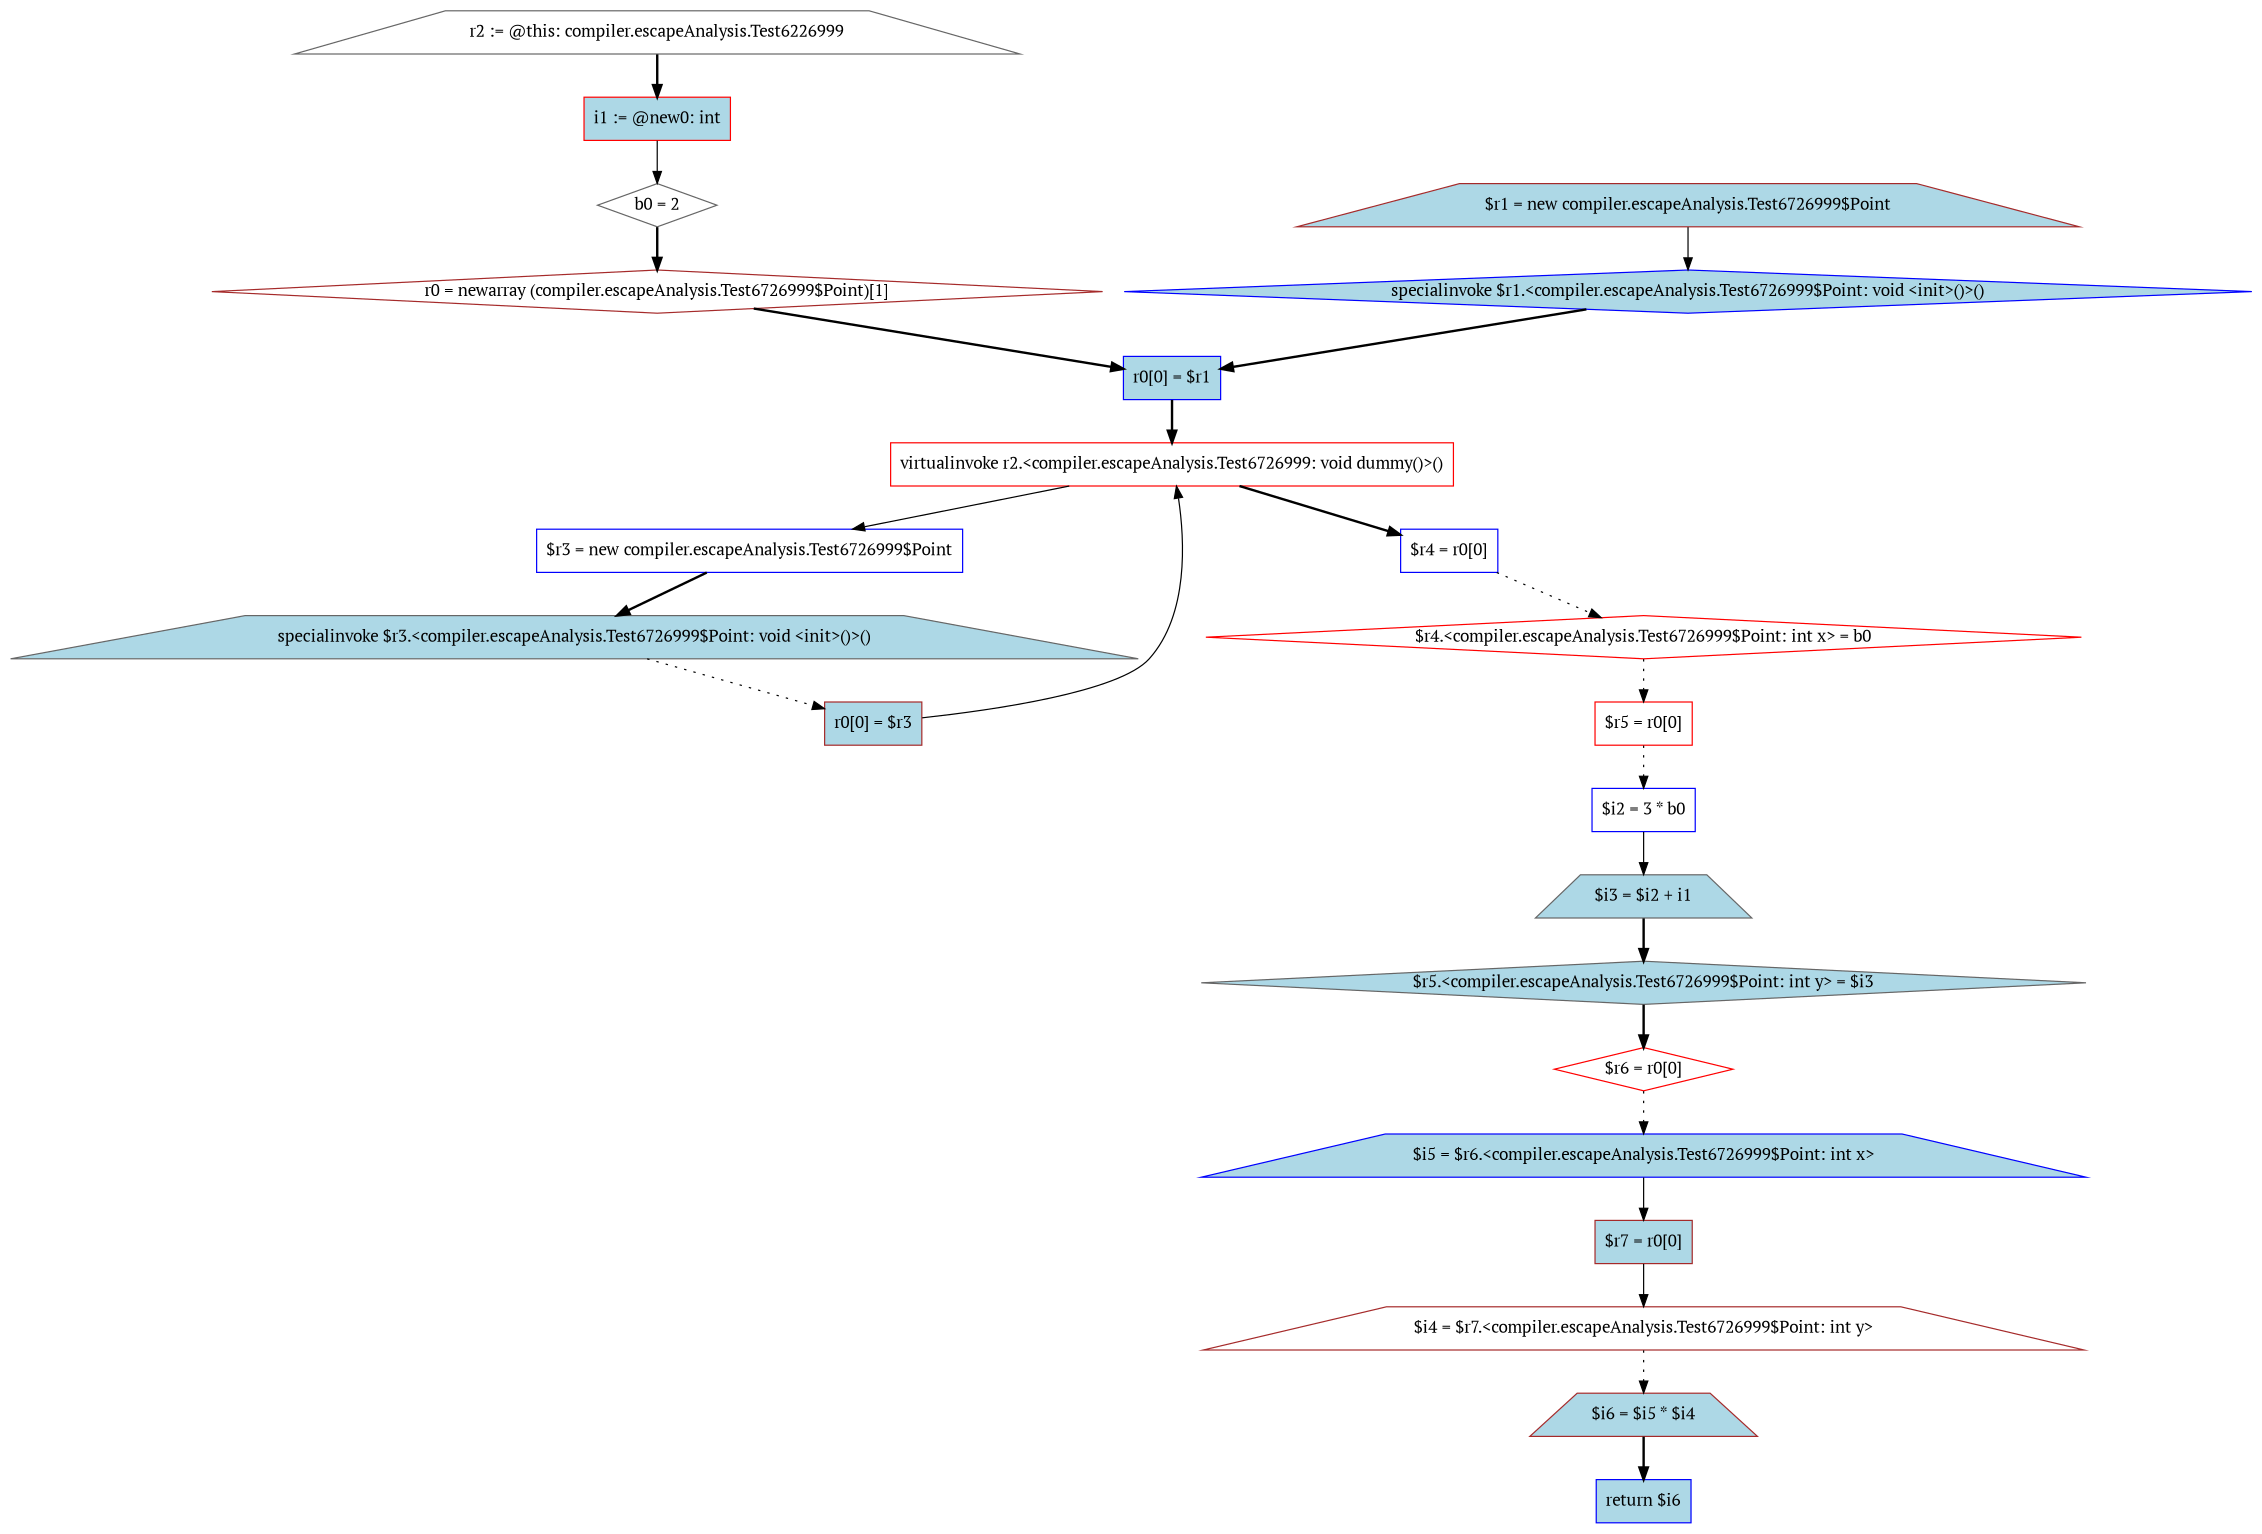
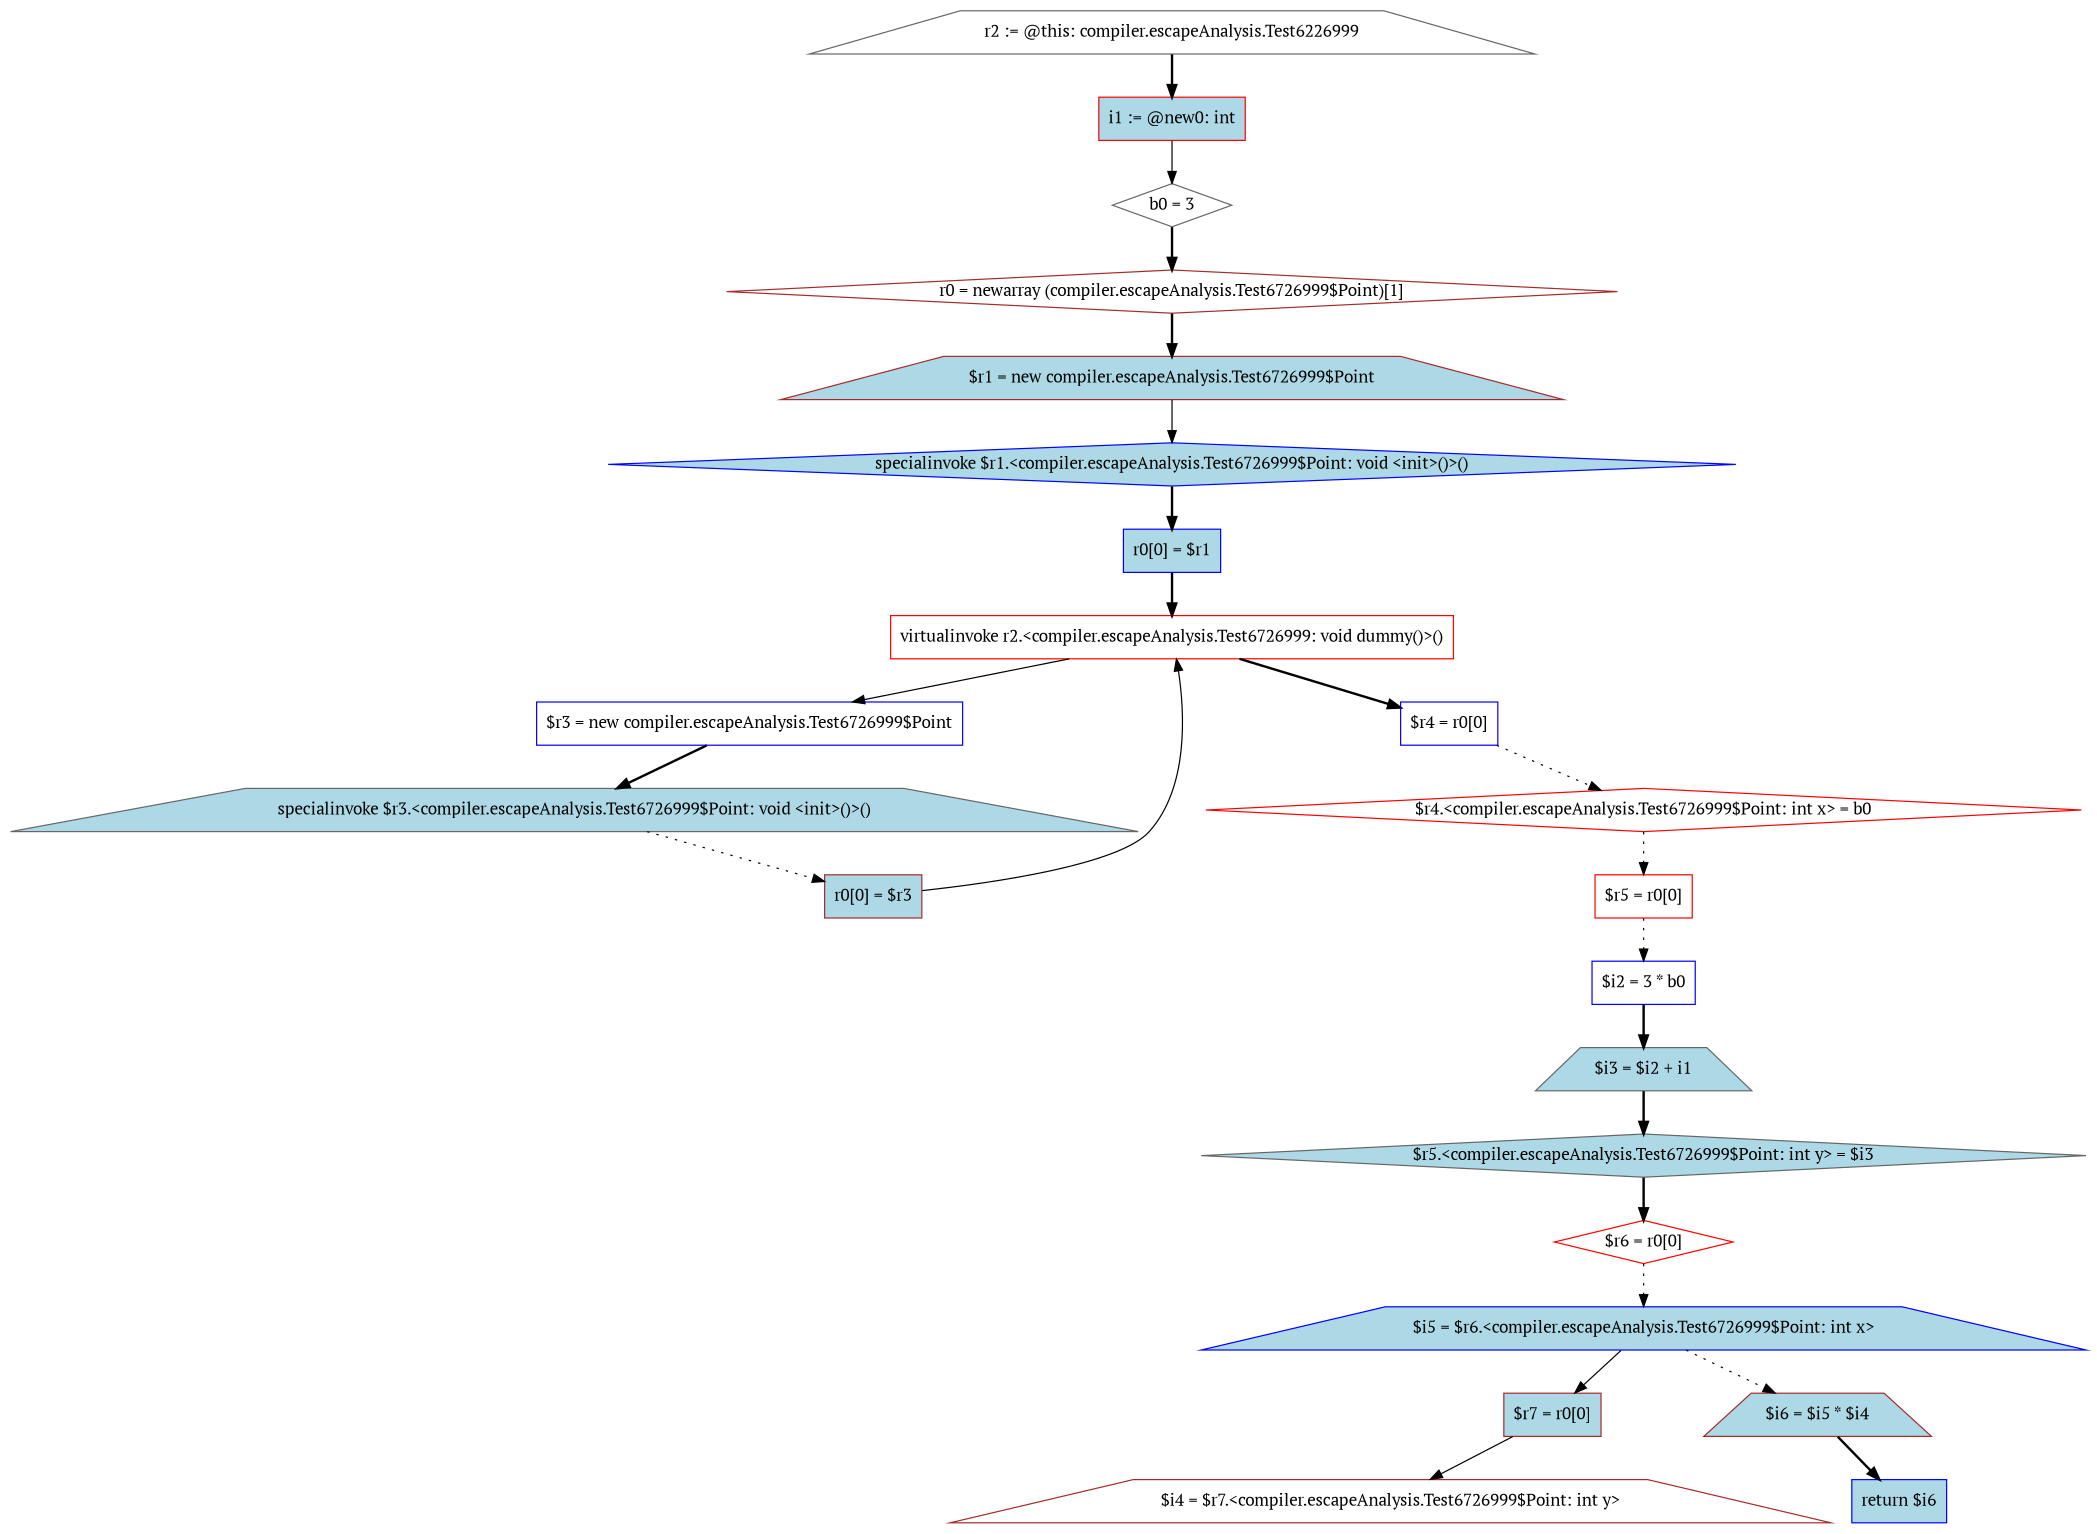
(657, 205) -> (1172, 205)
(933, 338) -> (1172, 329)
(1644, 847) -> (1644, 1020)
(1644, 1366) -> (1725, 1369)
